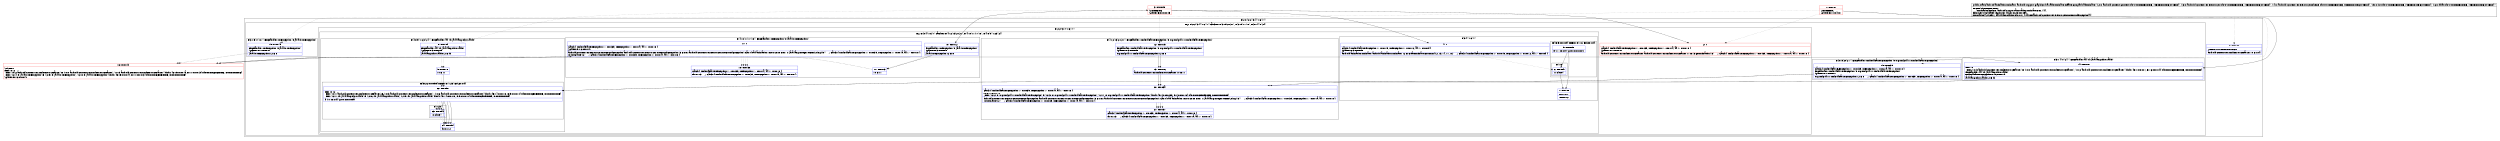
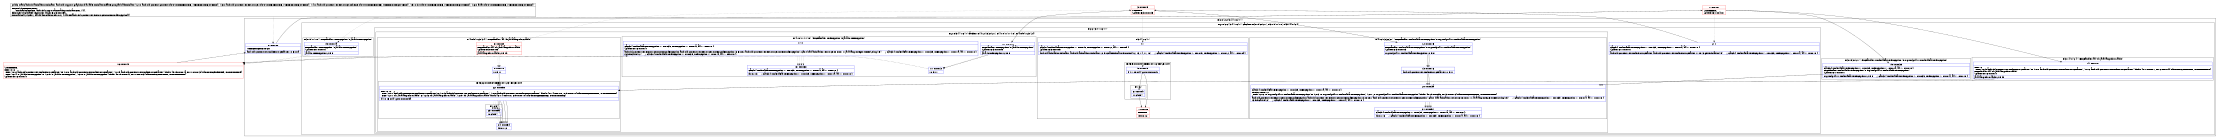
(1156, 11) -> (1137, 11)
(1431, 12) -> (1429, 12)
(1301, 15) -> (1143, 28)
none -> (983, 17)
(1160, 29) -> (1276, 22)
(2268, 38) -> (1814, 16)
(443, 49) -> (499, 49)
(1705, 49) -> (1714, 49)
(2222, 49) -> (258, 49)
(1118, 57) -> (211, 58)
(1514, 62) -> (1143, 60)
(9, 68) -> (11, 68)
(1985, 74) -> (1986, 74)
(1564, 94) -> (1143, 112)
